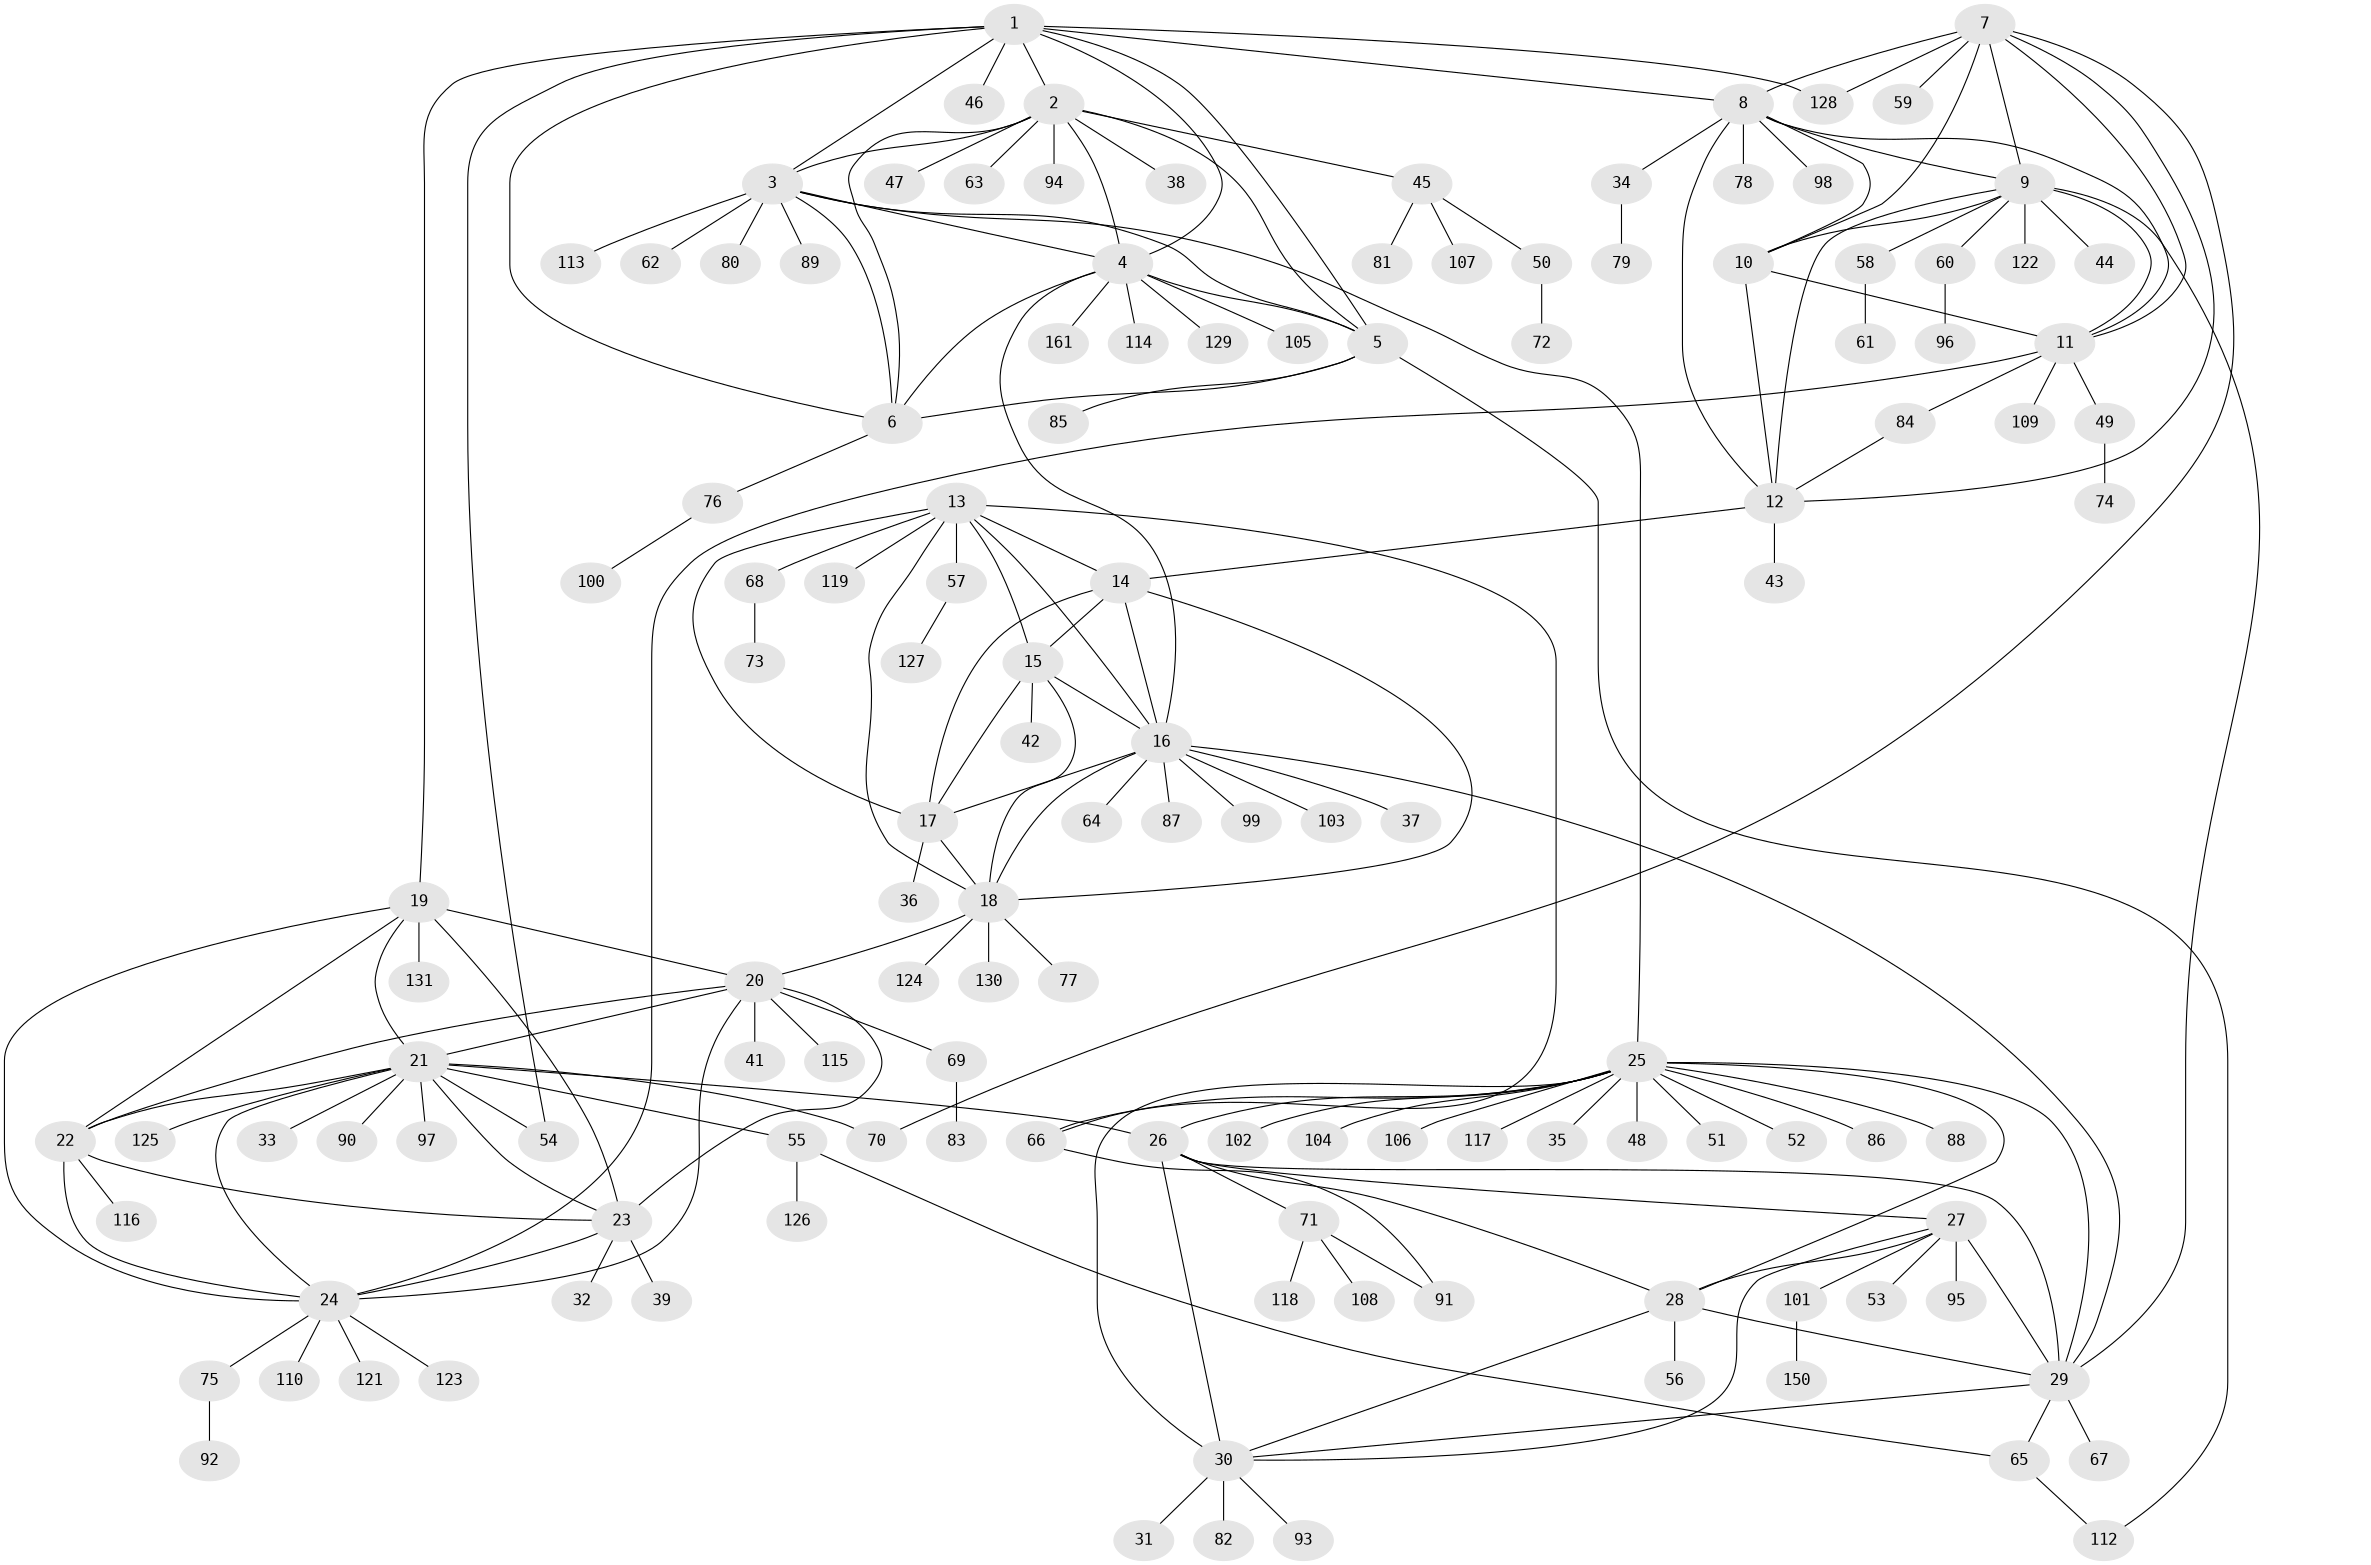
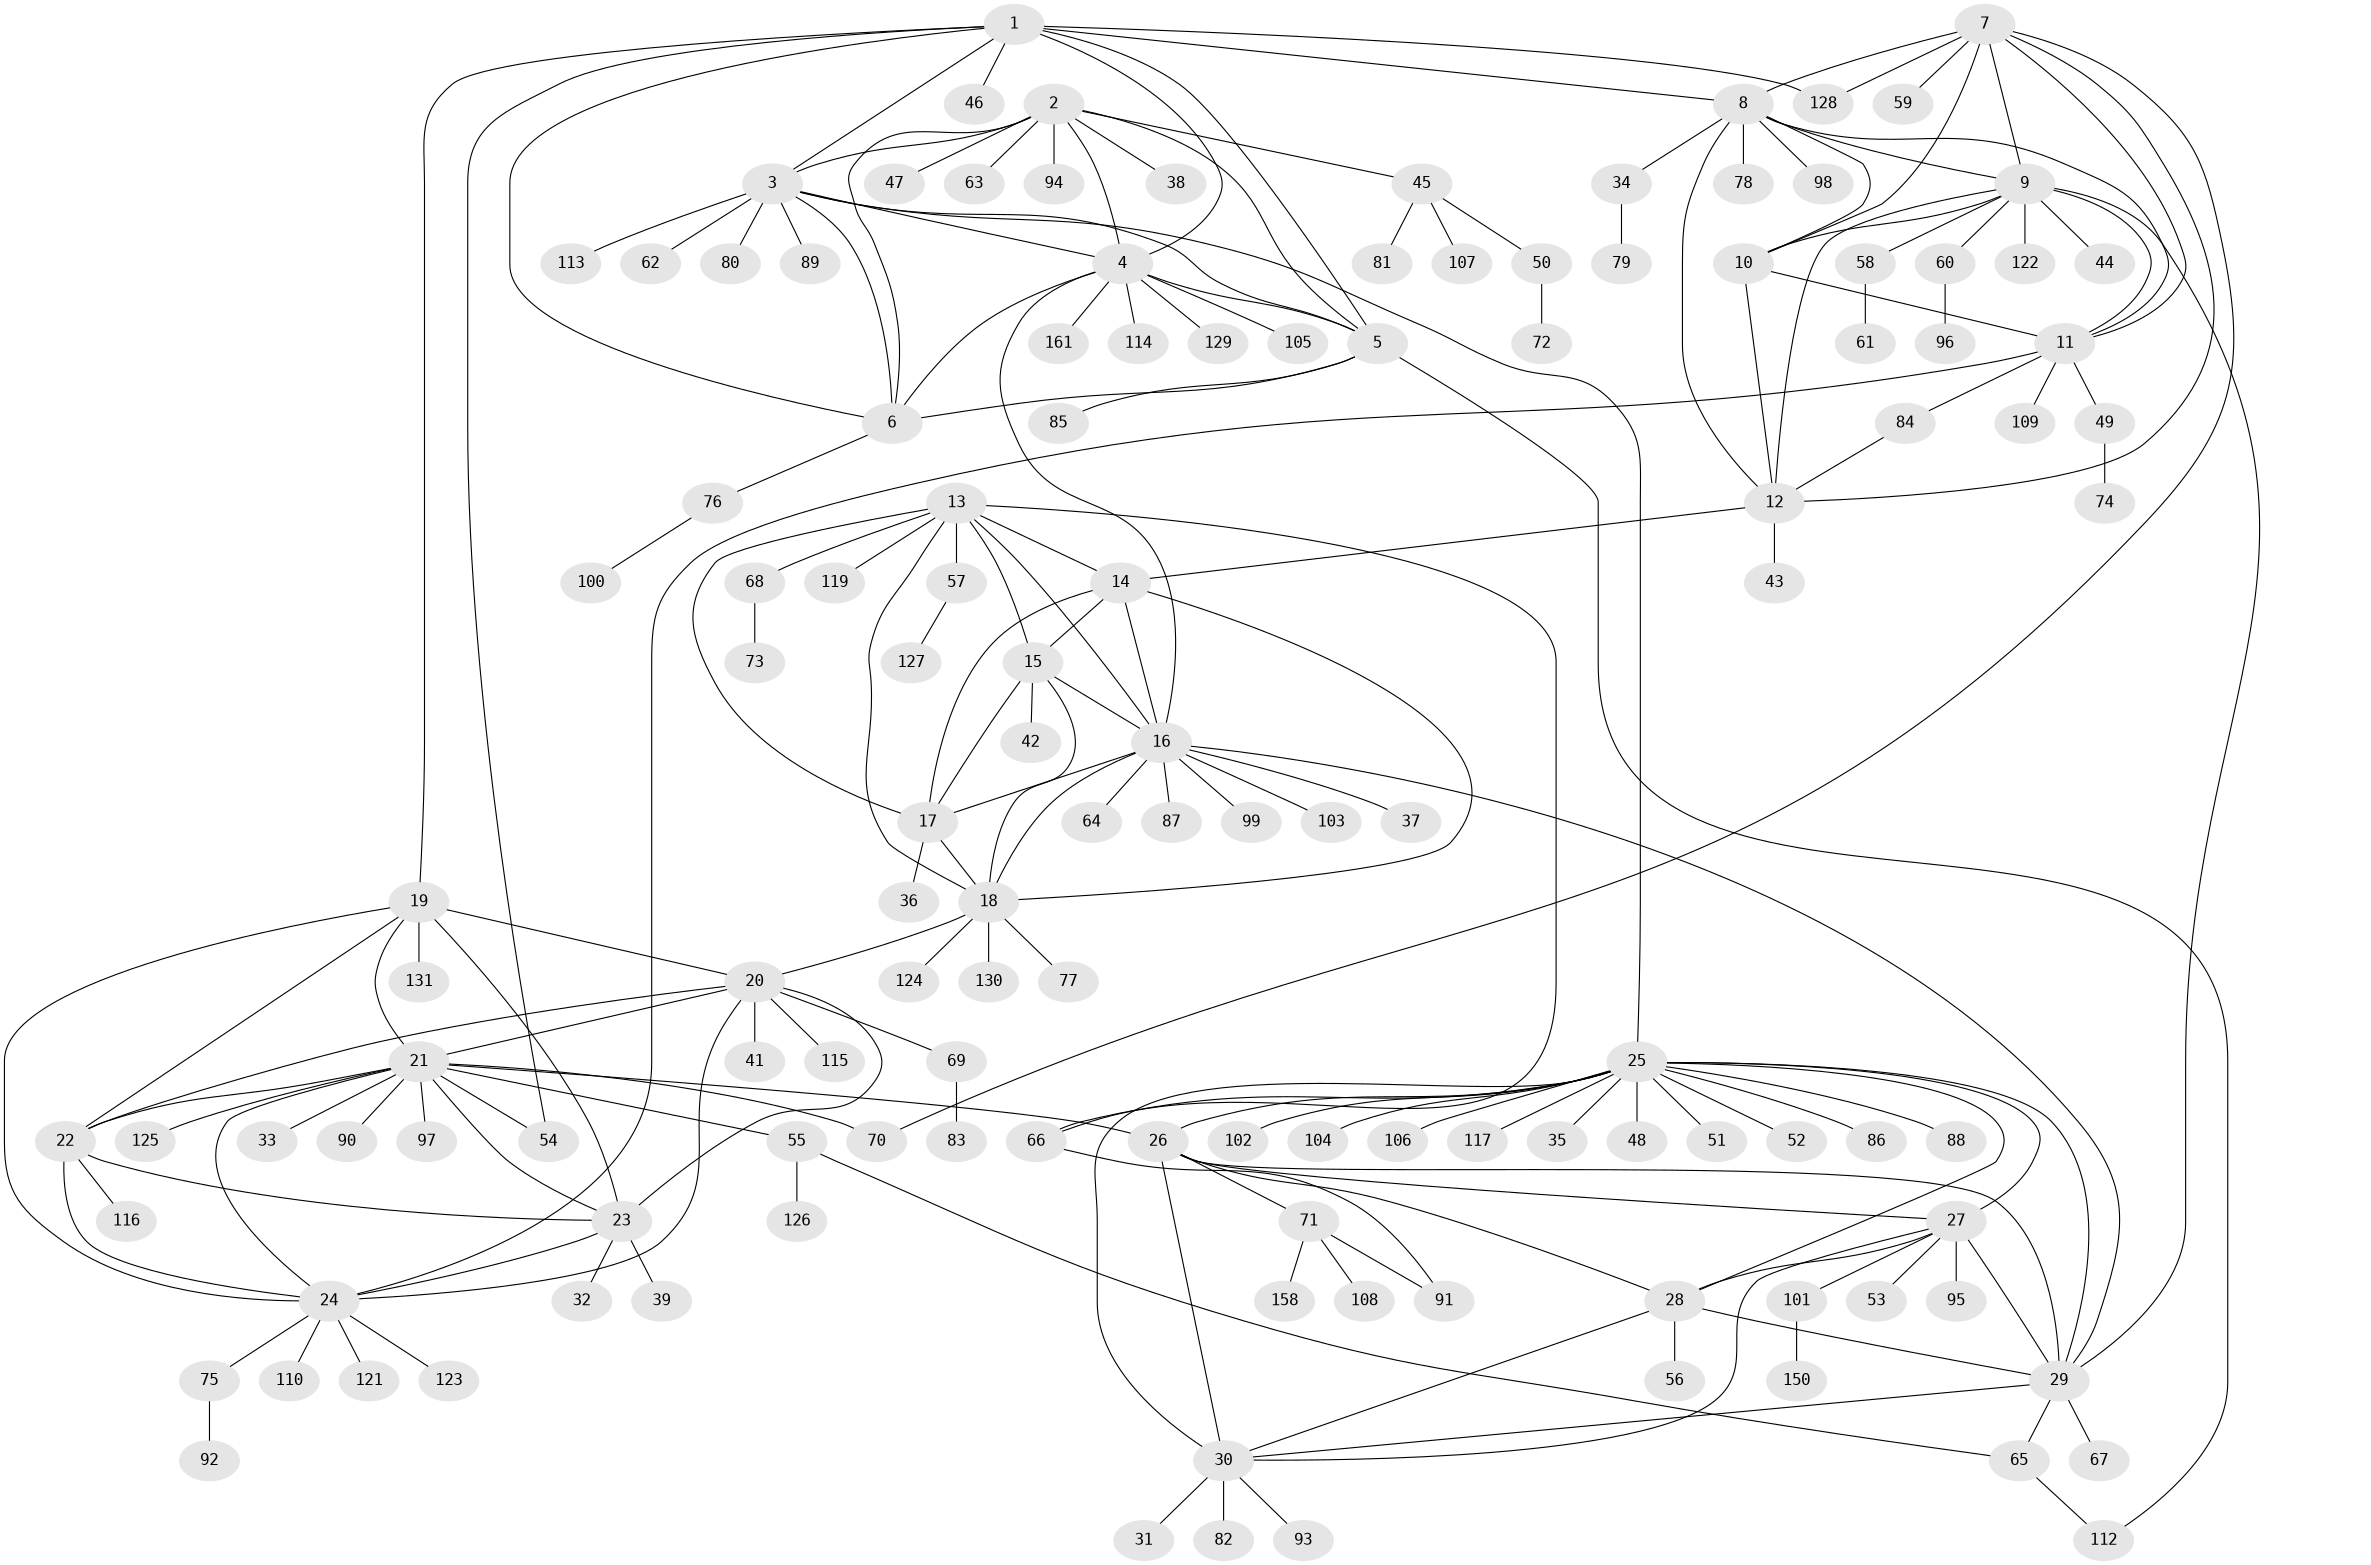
(1034, 64) -> none
none -> (2016, 1110)
(1285, 1301) -> (1285, 1301)
